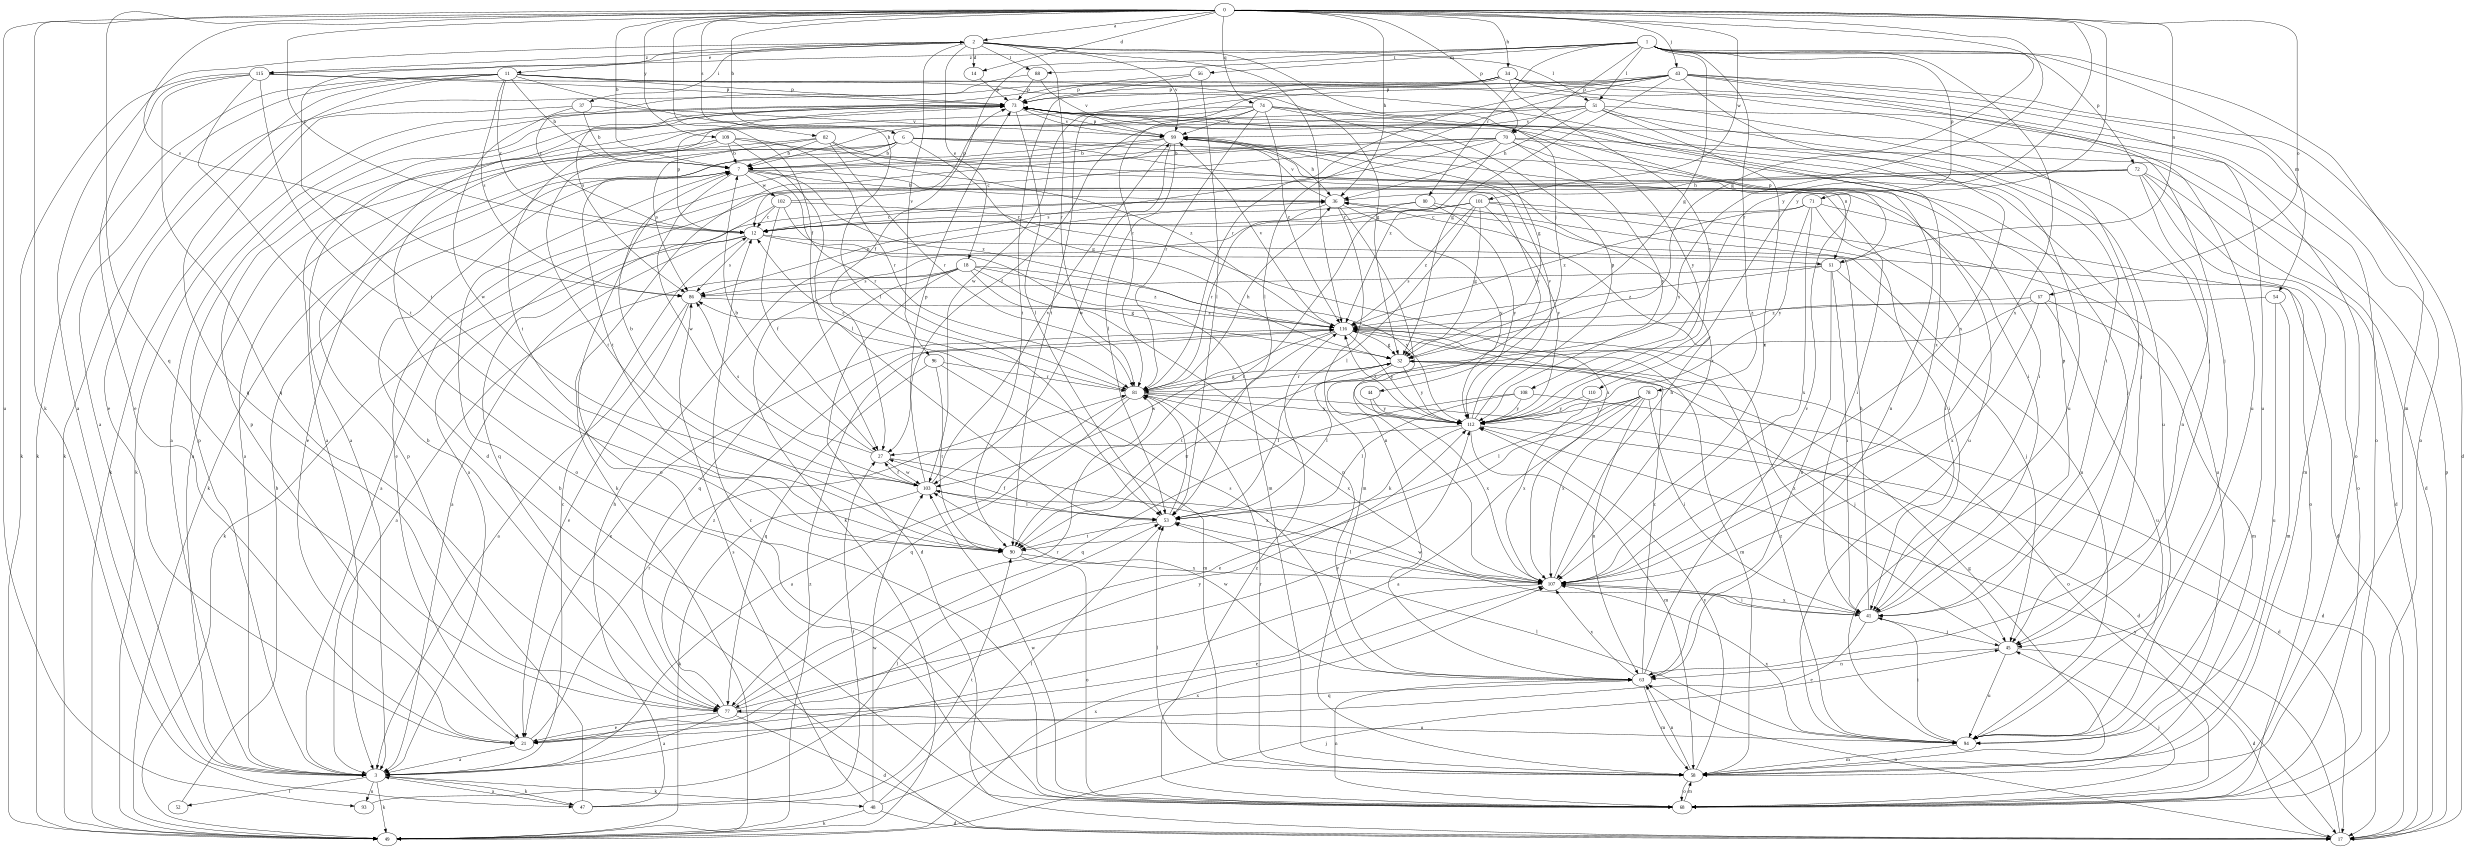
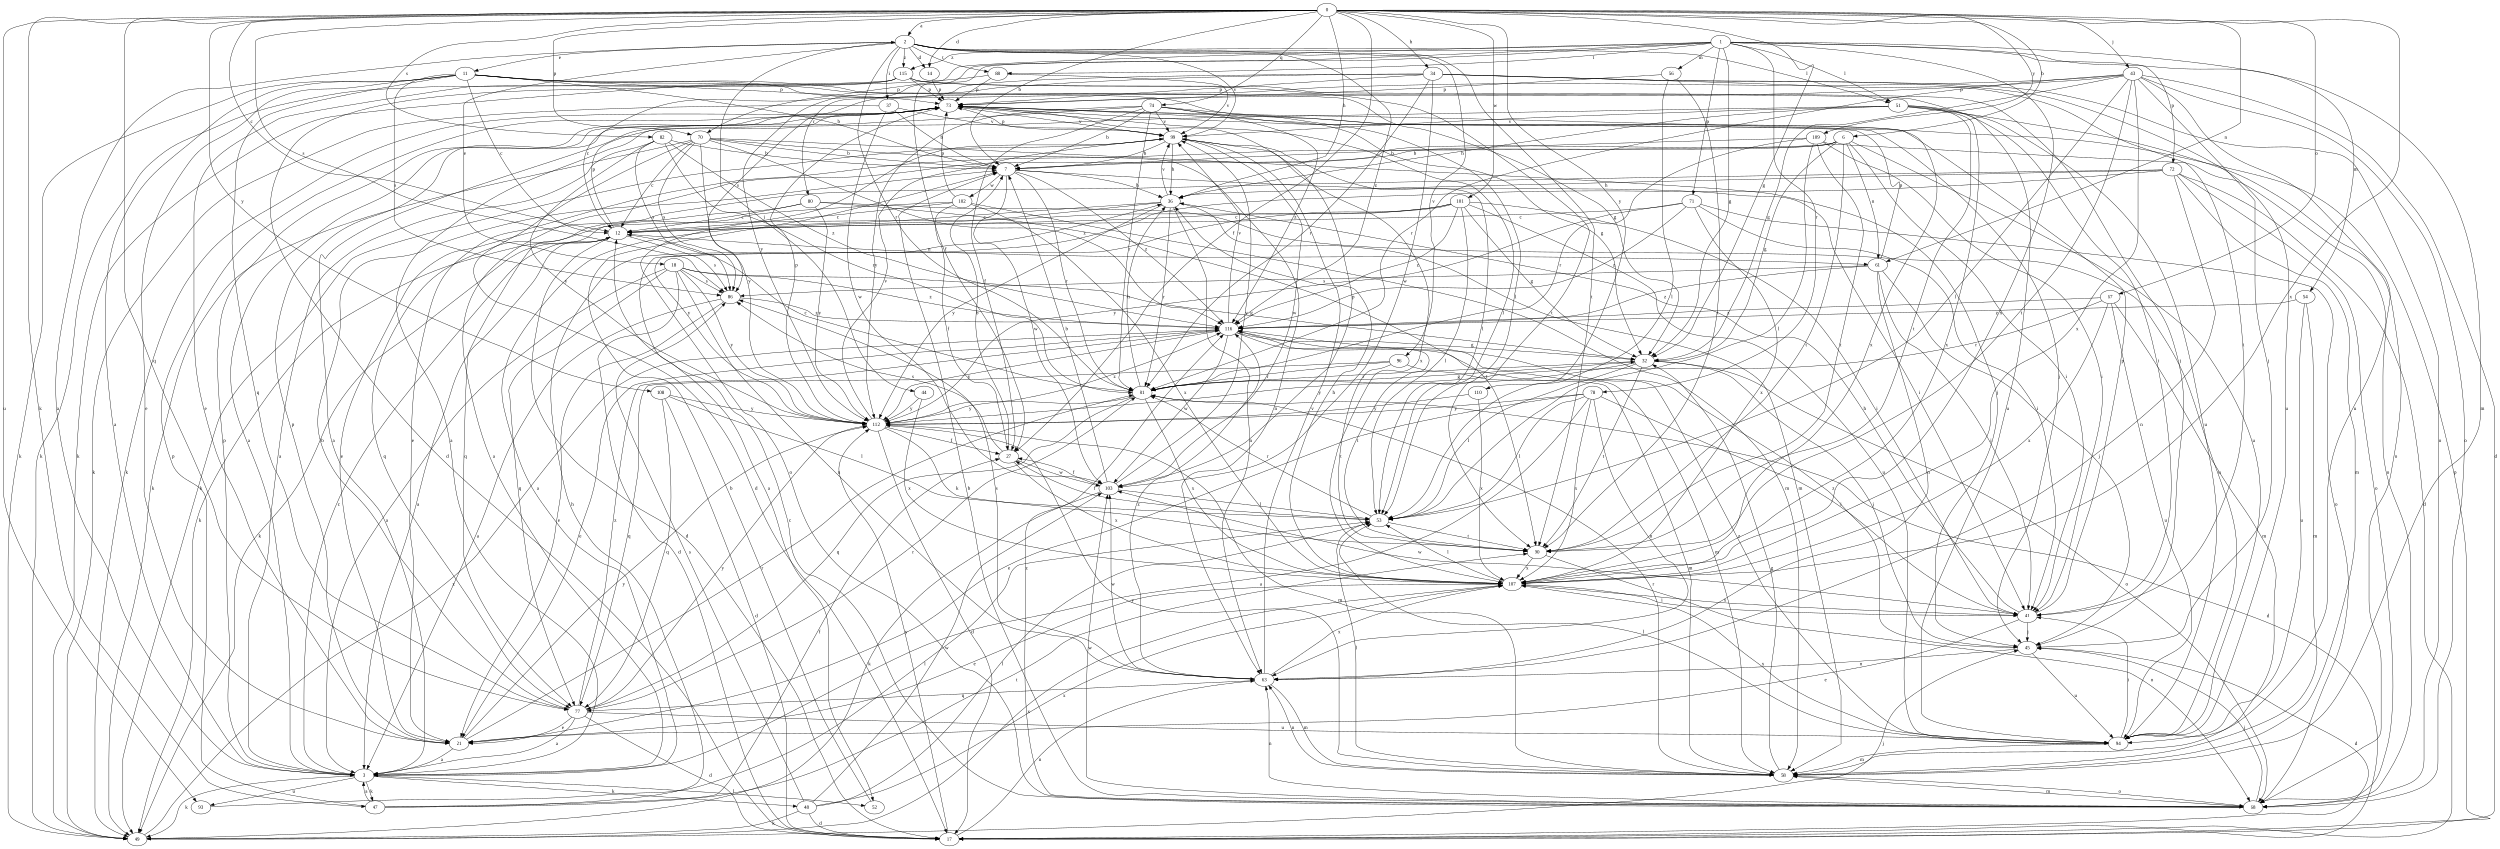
(1044, 189) -> (1259, 201)
(318, 444) -> (480, 331)
(755, 600) -> none
